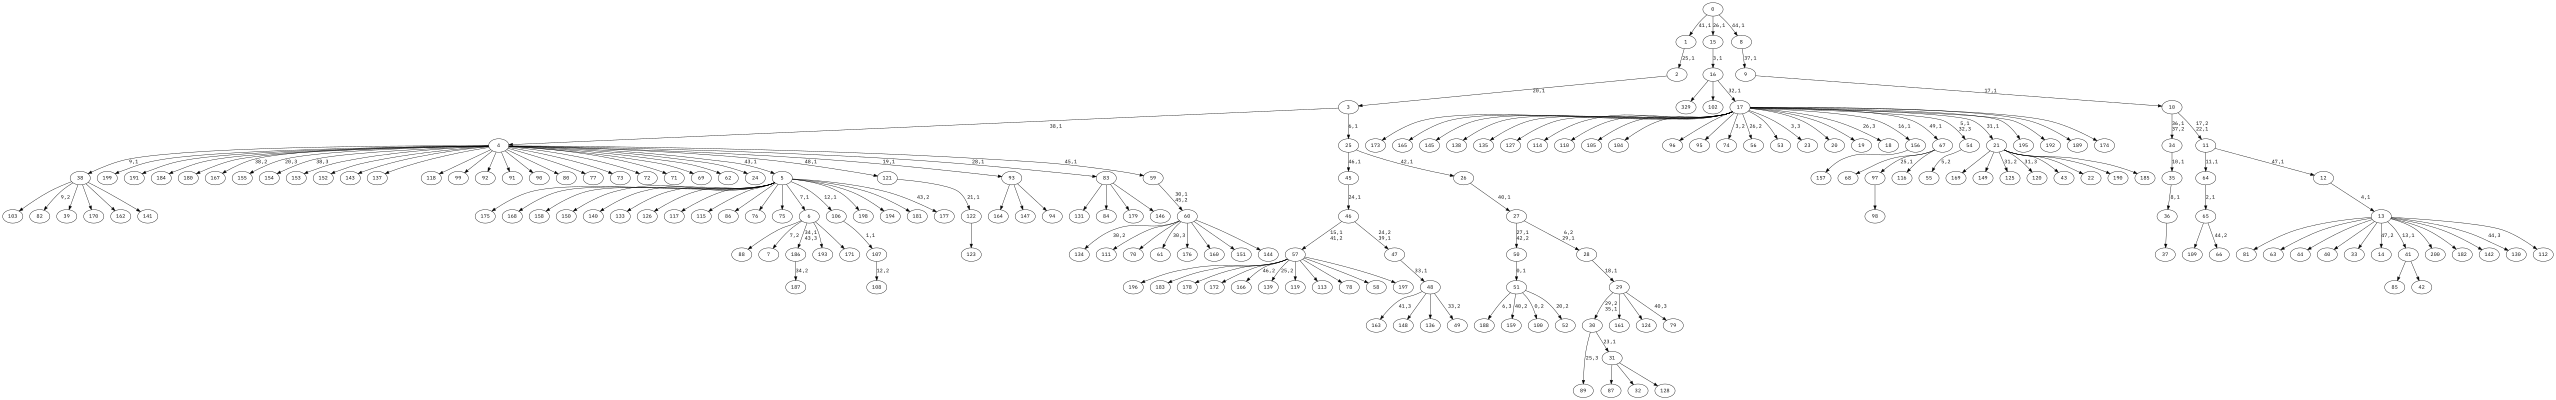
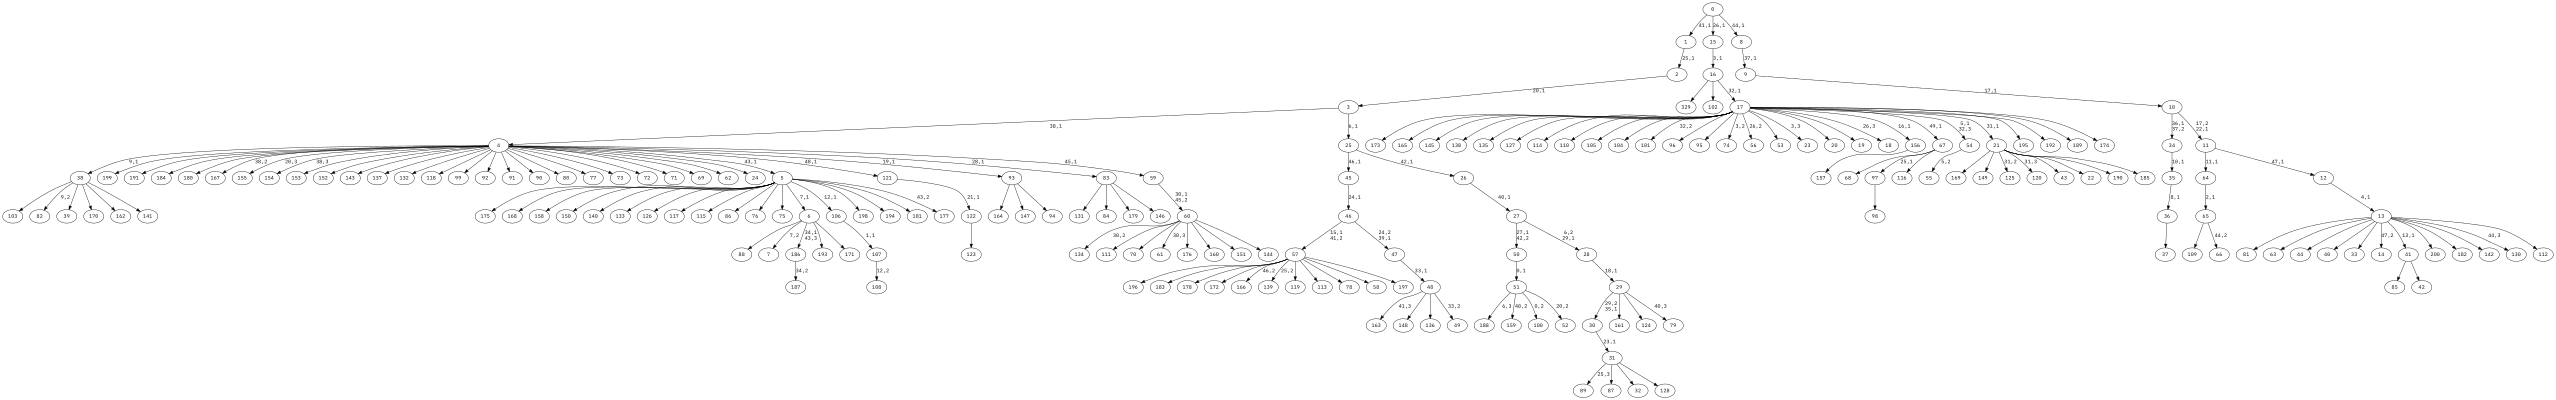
none -> (1646, 146)
none -> (404, 178)
(1585, 356) -> (1597, 372)
